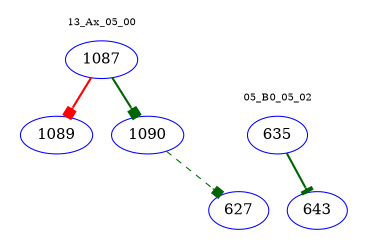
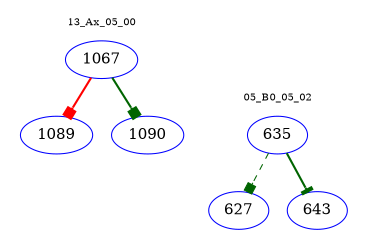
(102, 60) -> (102, 60)
(190, 170) -> (261, 168)
